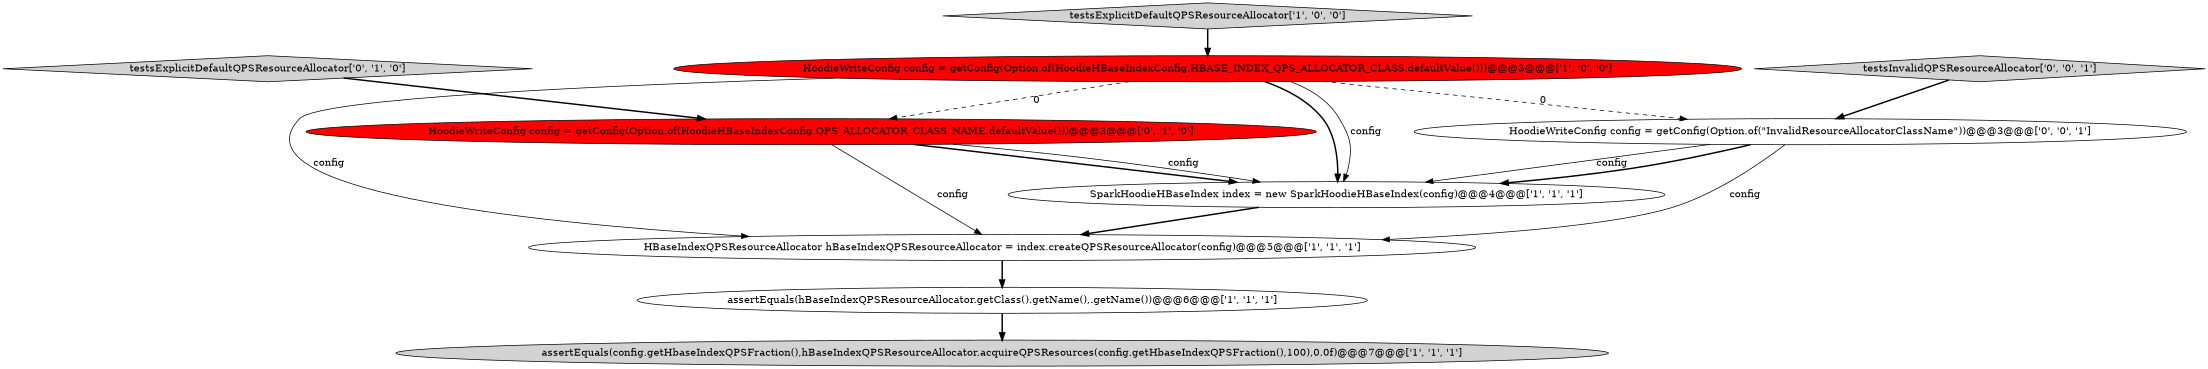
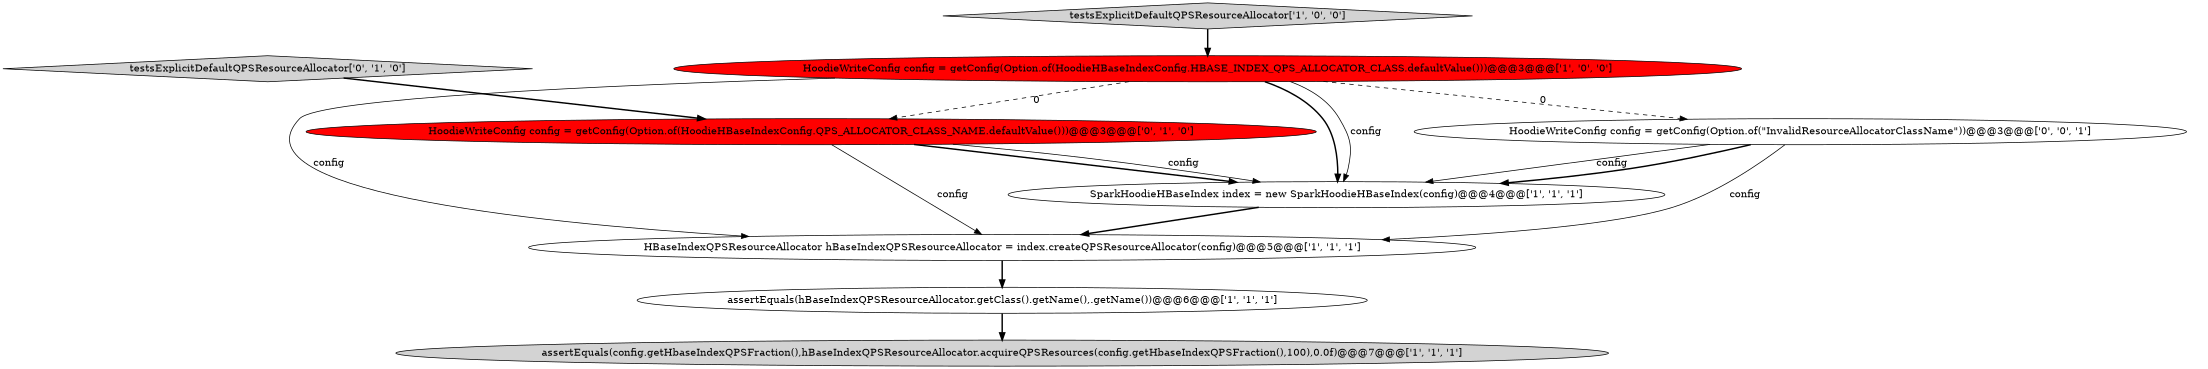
(1980, 69) -> none
